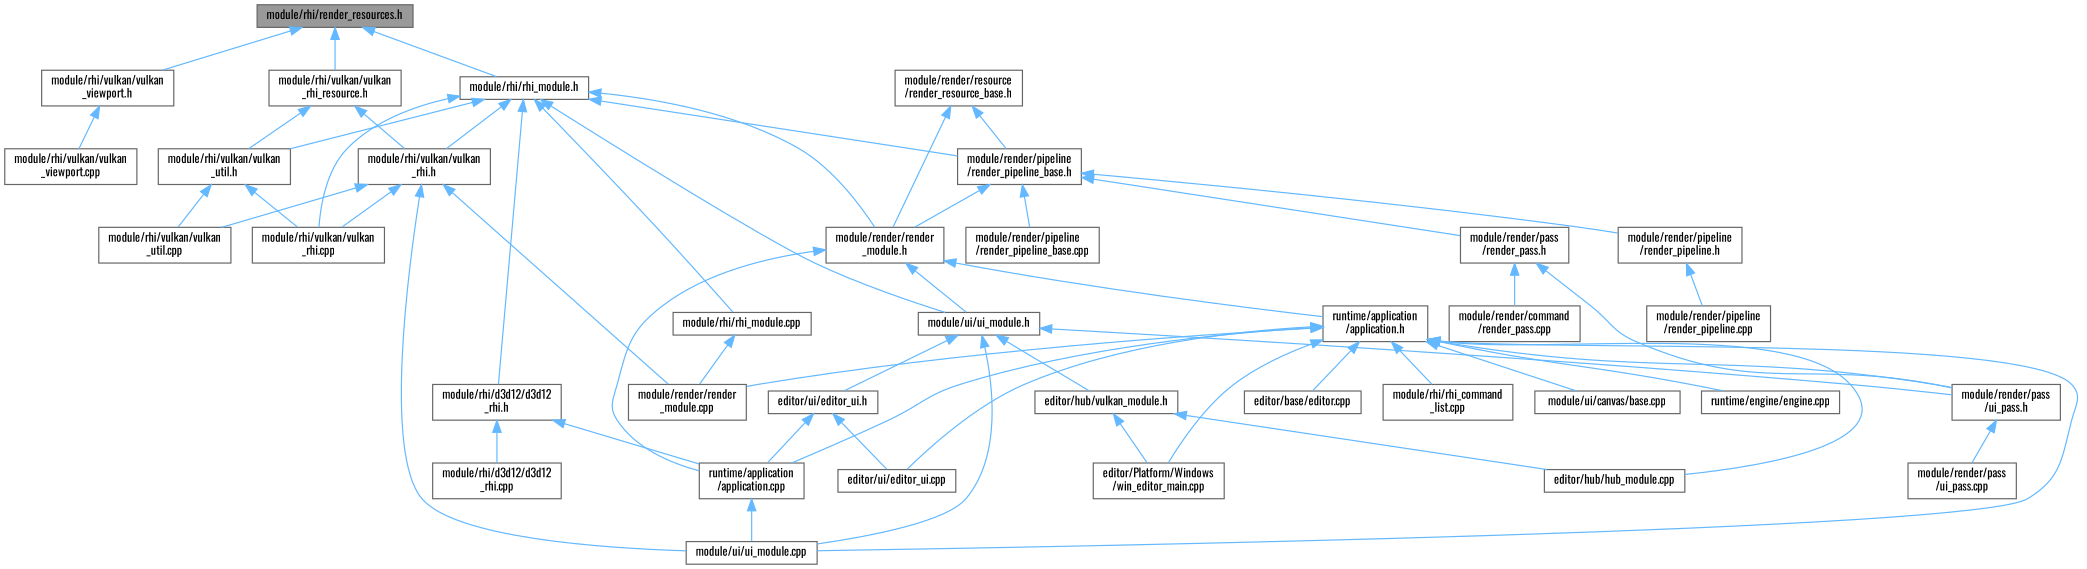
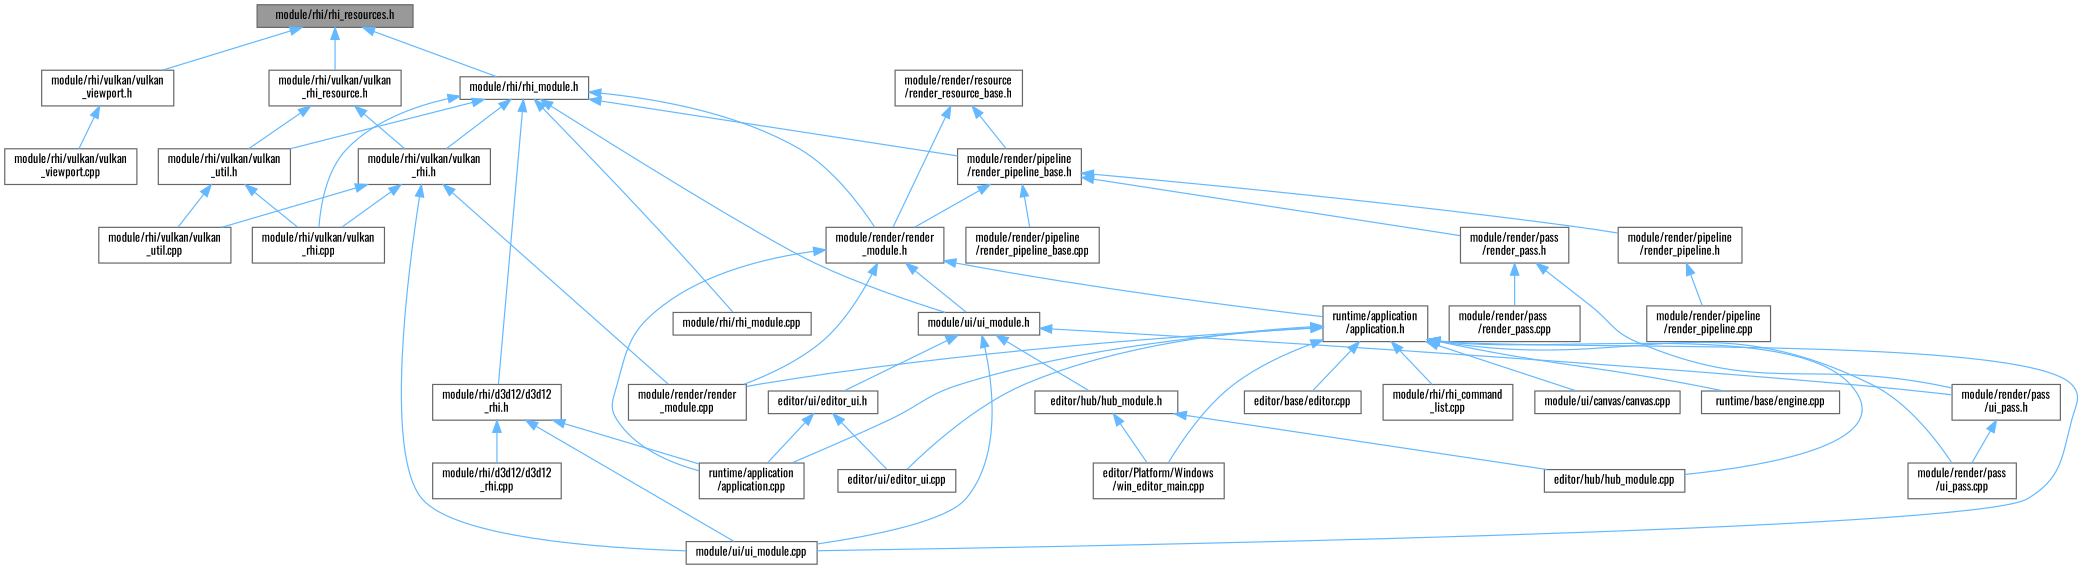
(335, 16) -> (335, 16)
(1515, 324) -> (1515, 324)
(714, 364) -> (820, 343)
(1696, 364) -> (1715, 343)
(1106, 402) -> (1106, 402)
(1607, 402) -> (1607, 402)
(1771, 402) -> (1771, 402)
(752, 526) -> (635, 484)
